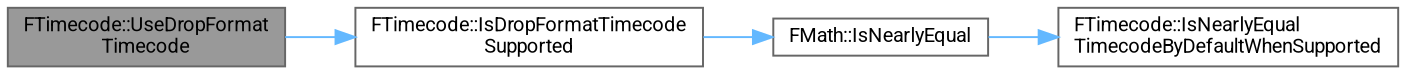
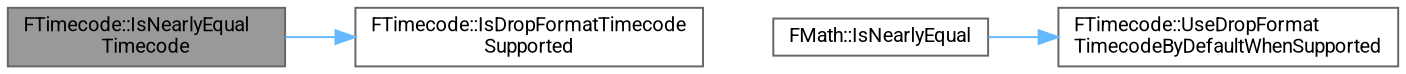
(146, 37) -> (146, 37)
(728, 37) -> none
(1228, 37) -> (1228, 37)
